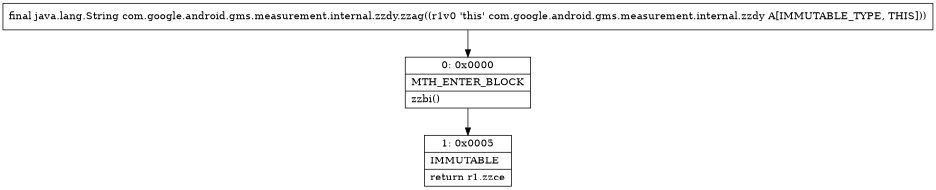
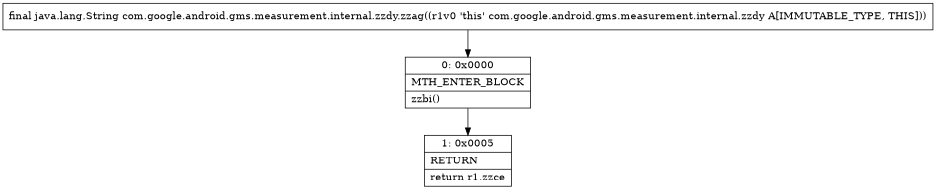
(465, 160) -> (454, 160)
